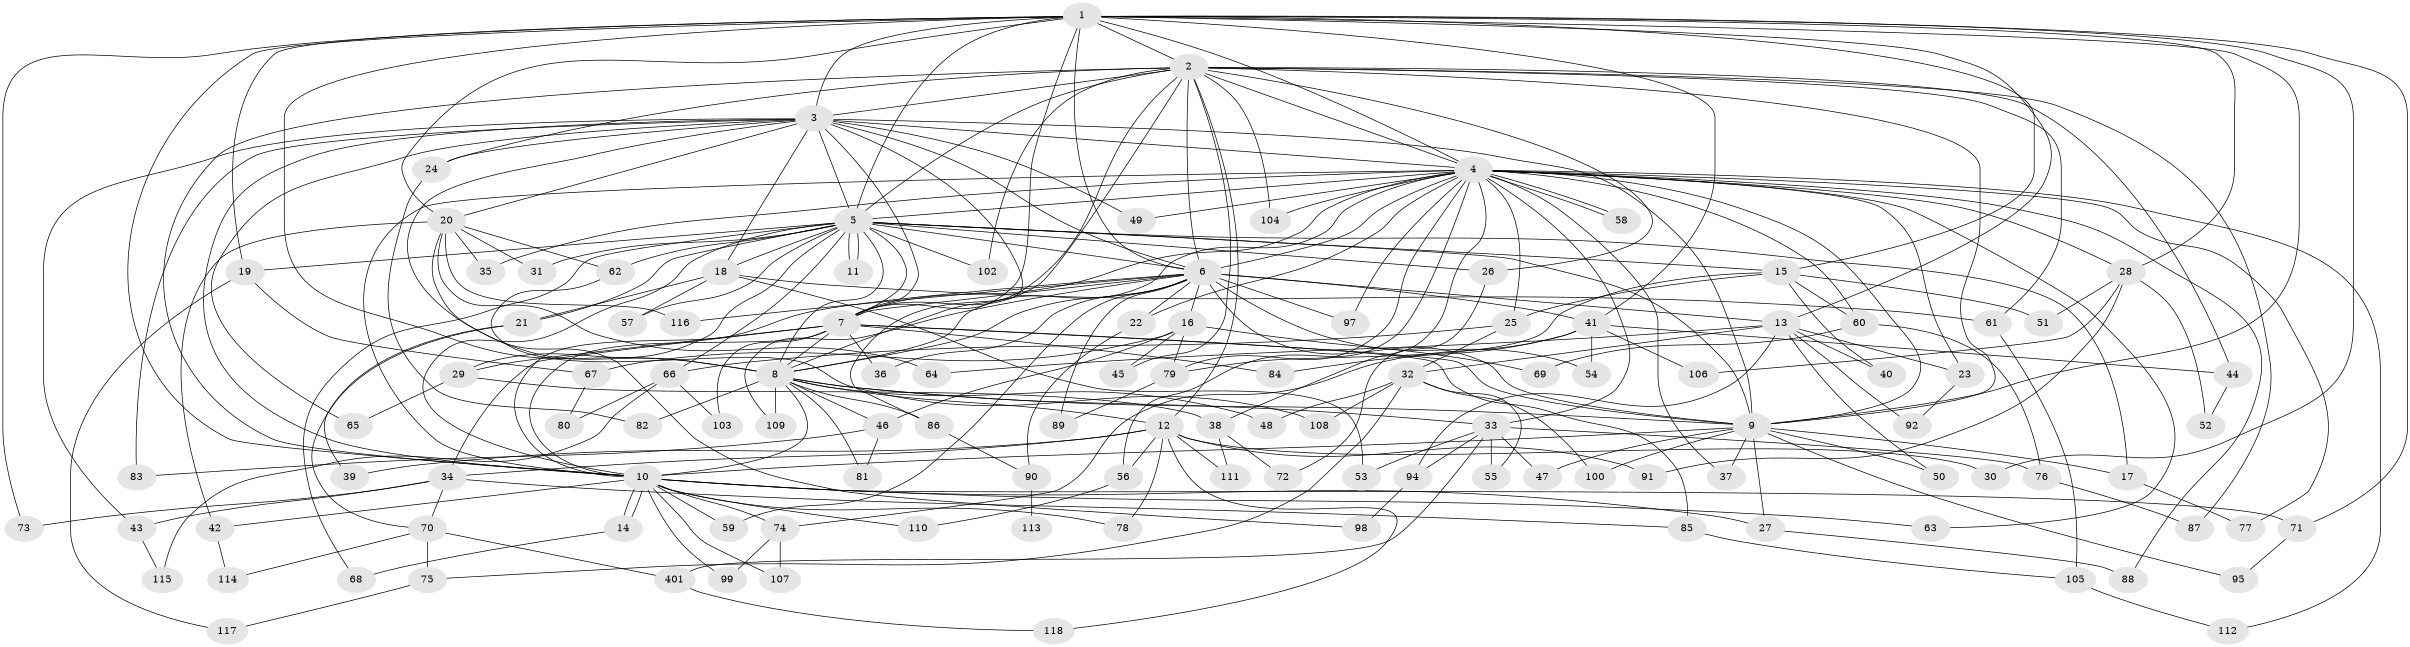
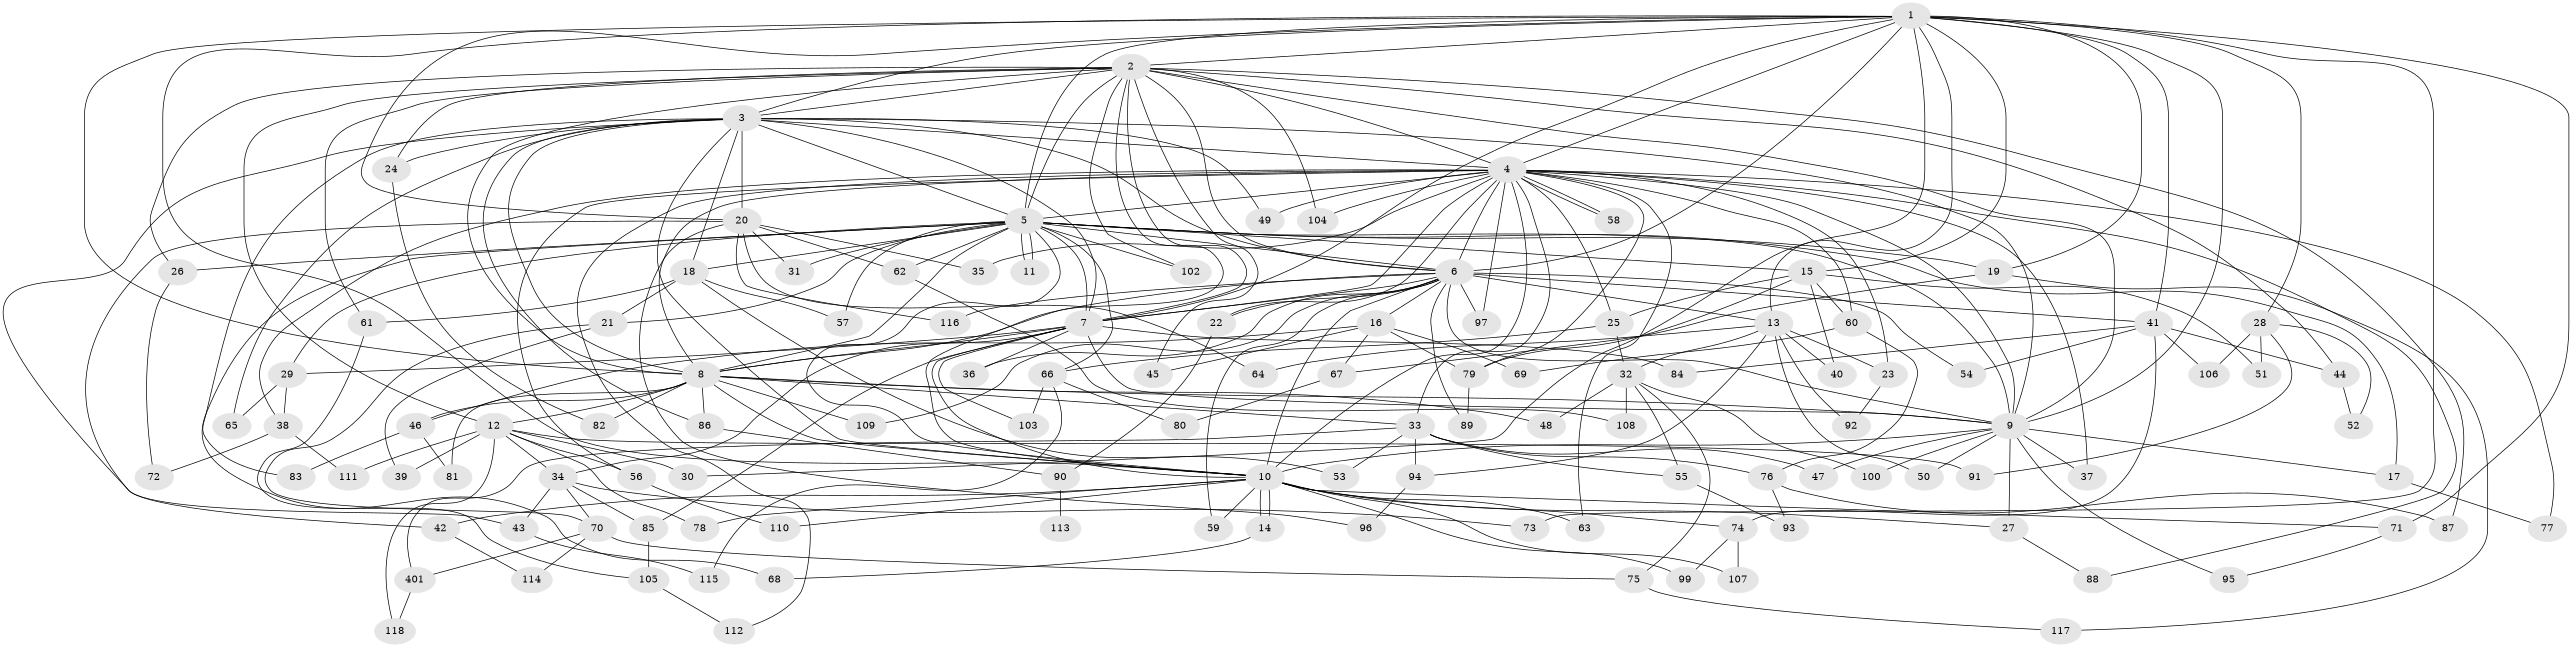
(1902, 199) -> none
(1362, 529) -> (1366, 529)
none -> (1789, 529)
